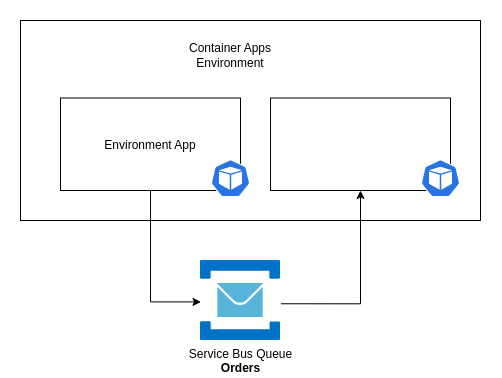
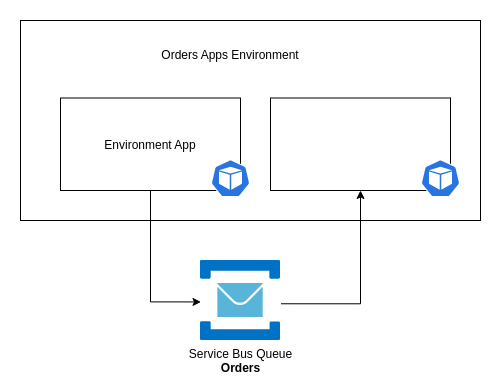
(231, 56) -> (231, 56)
